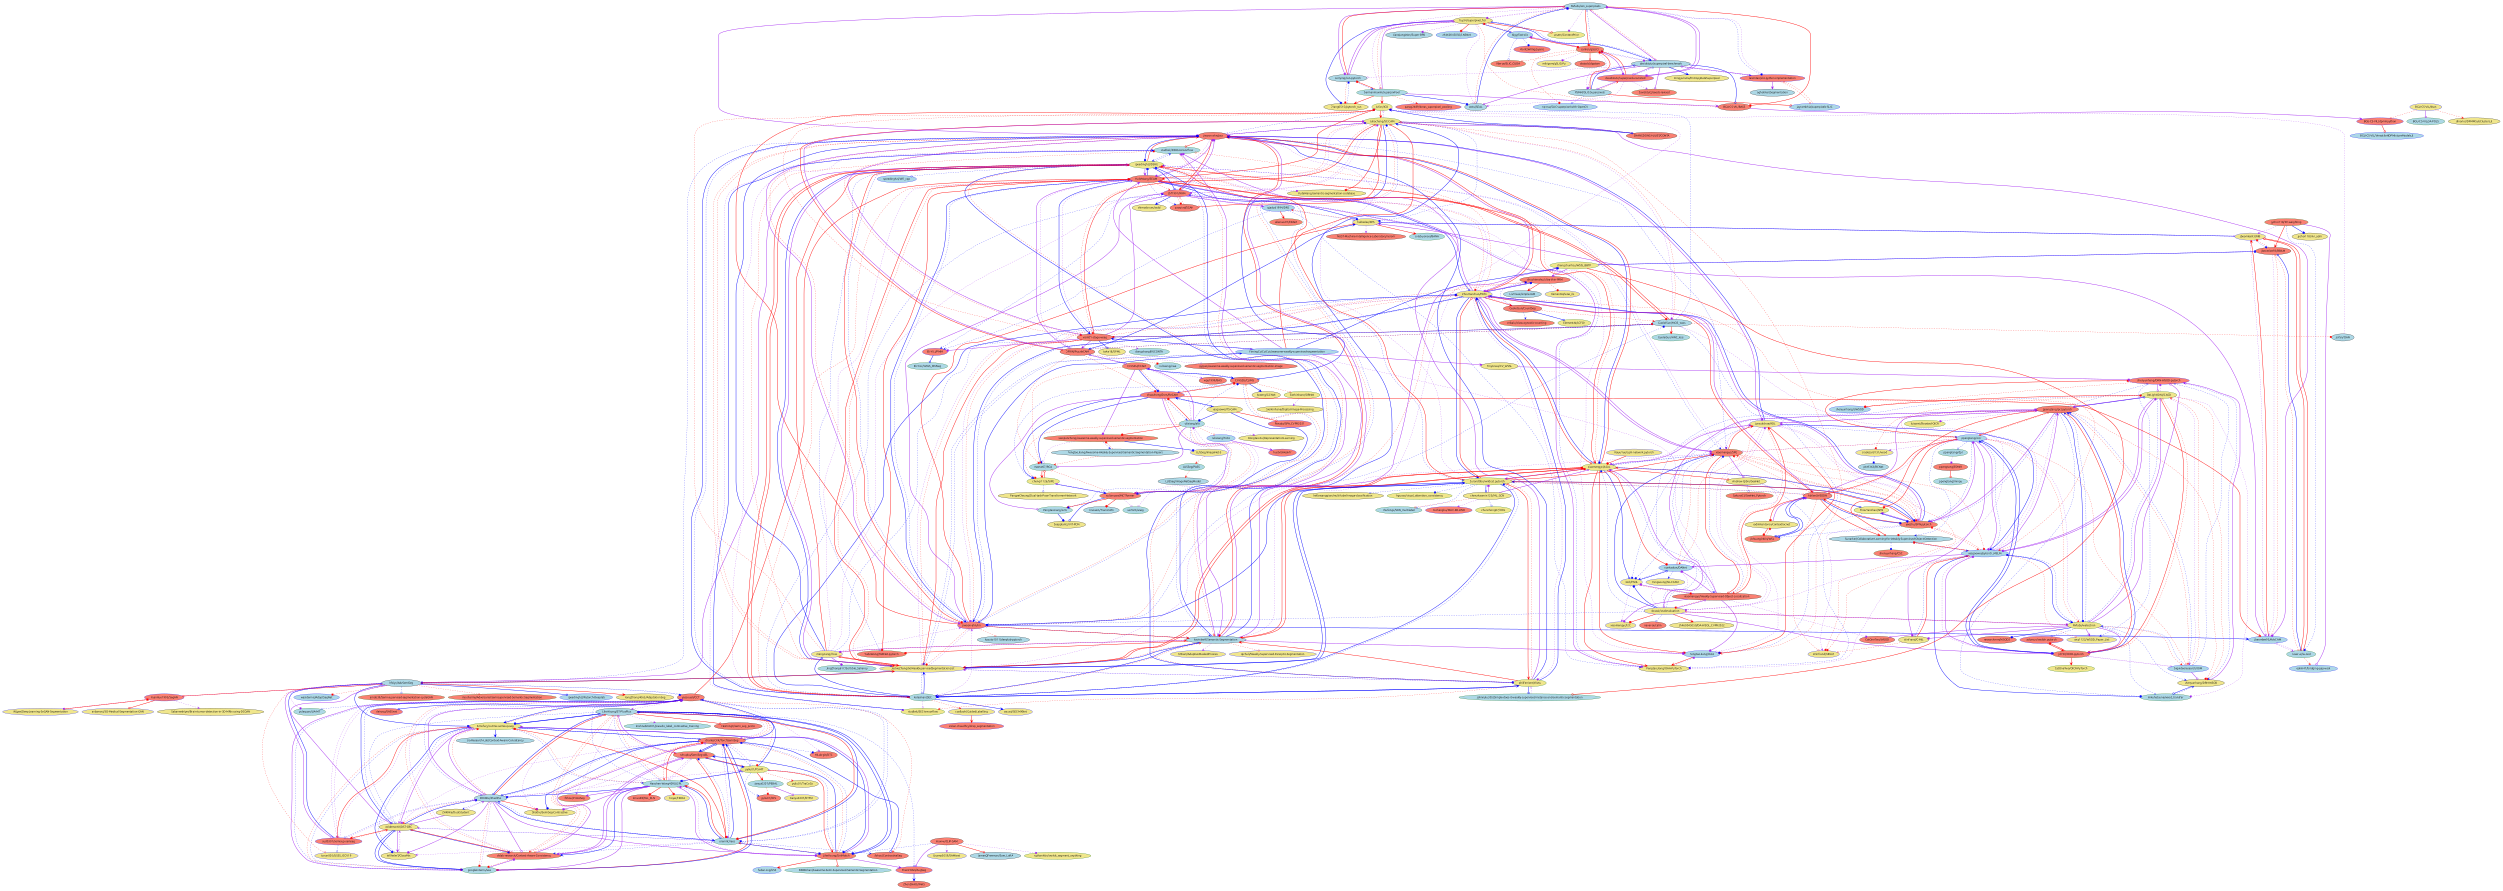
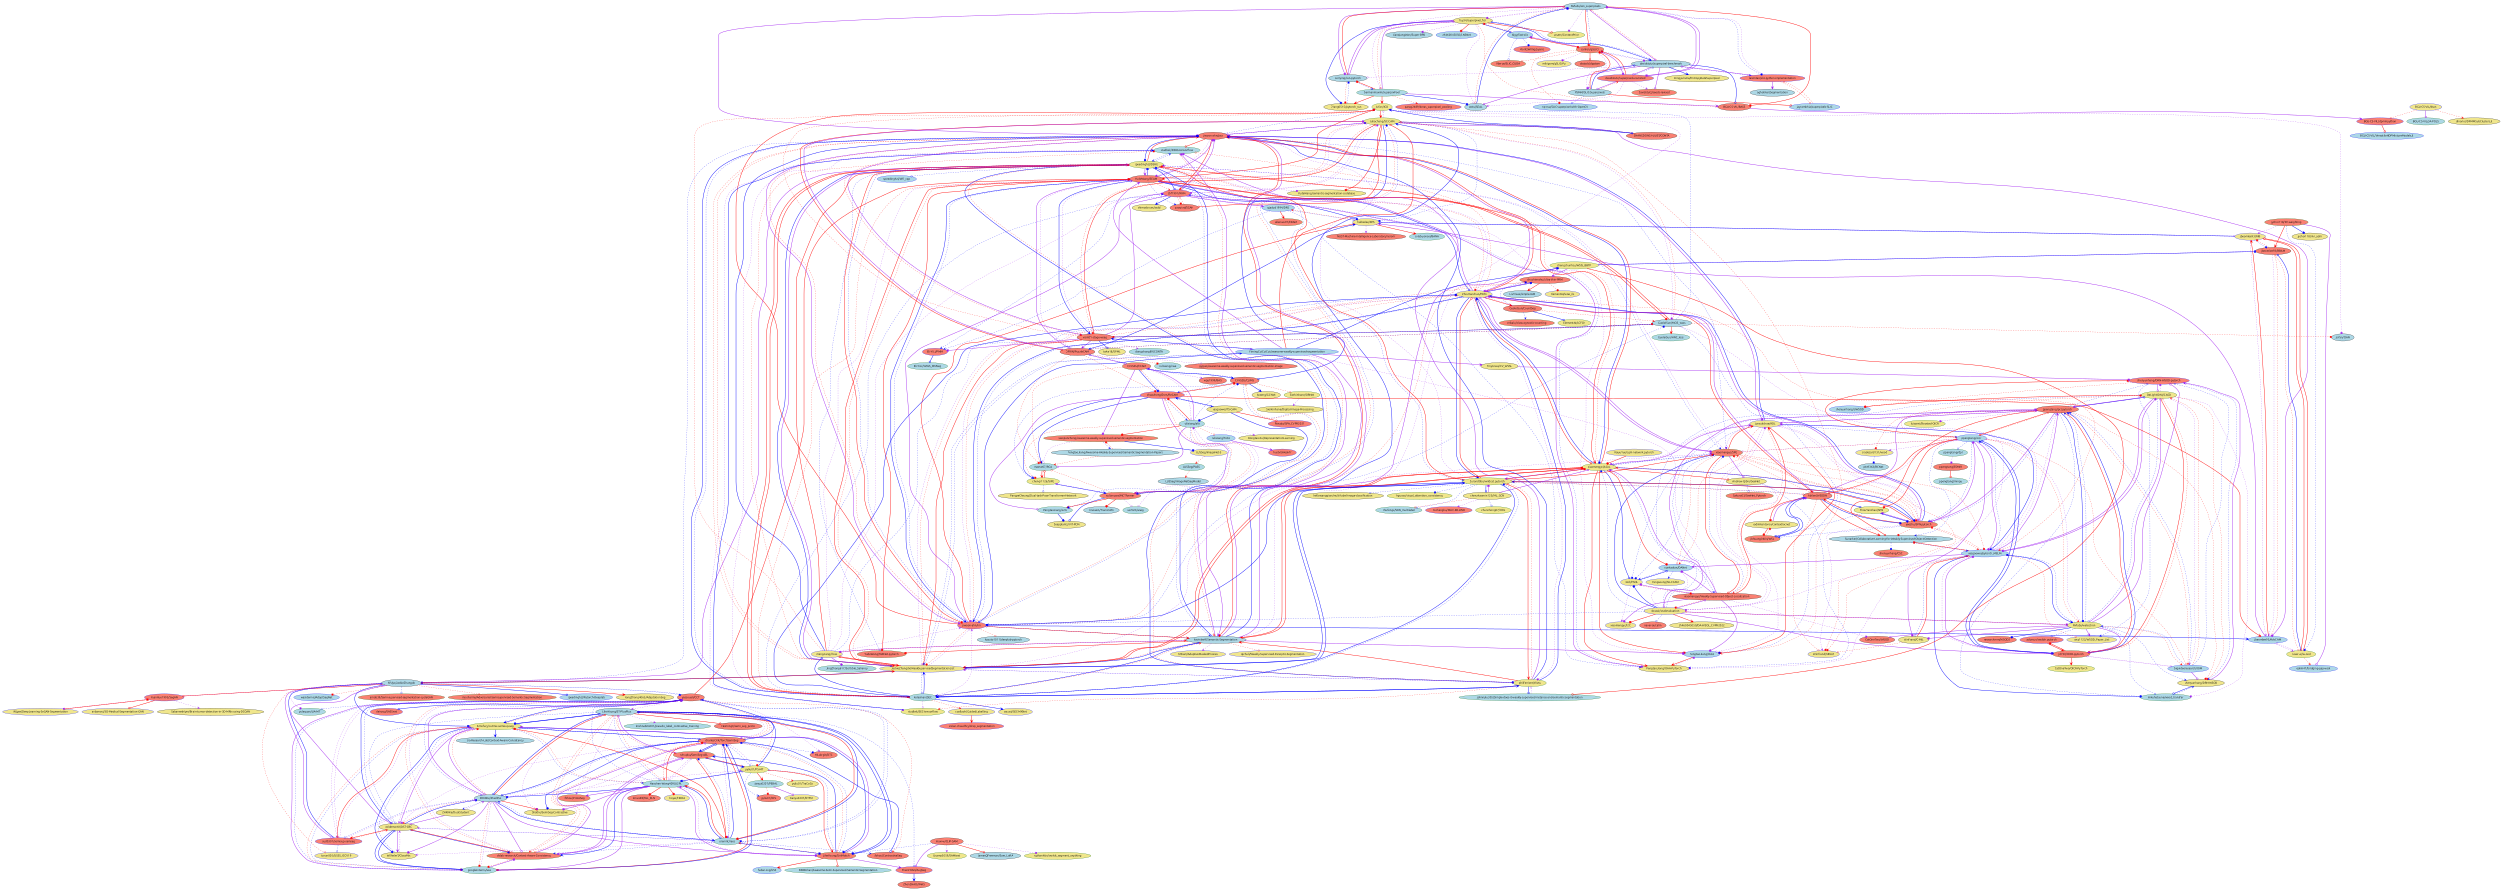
(1882, 115) -> (1877, 115)
(2301, 654) -> (2301, 654)
(401, 683) -> (401, 683)
(947, 856) -> (947, 856)
